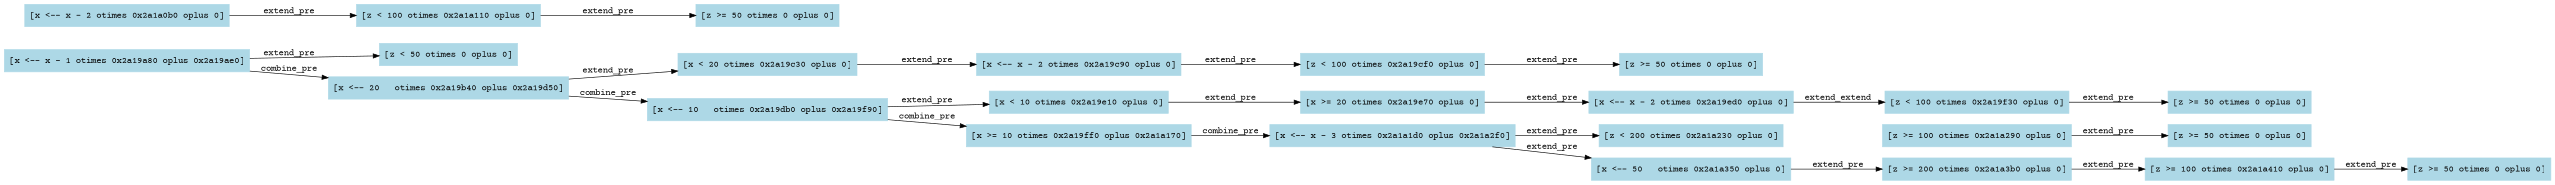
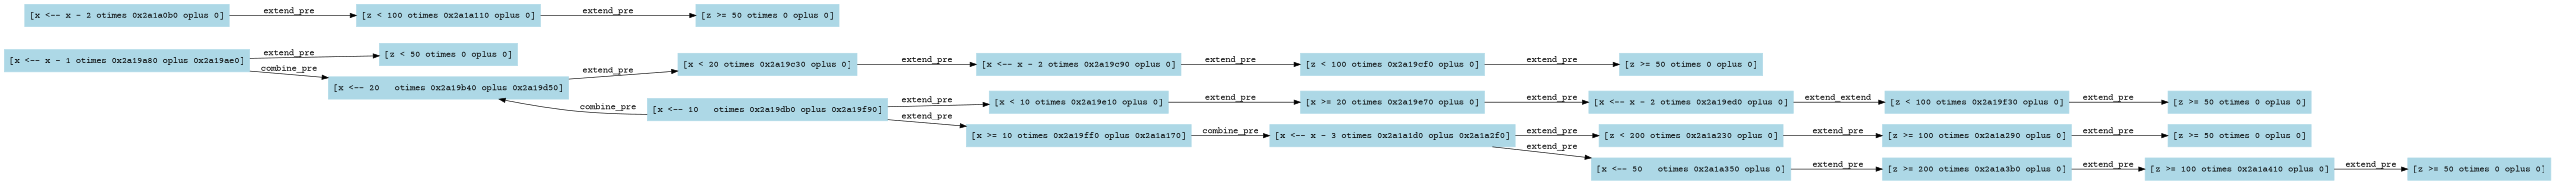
(605, 99) -> (576, 111)
(927, 116) -> (927, 116)
none -> (1830, 136)
